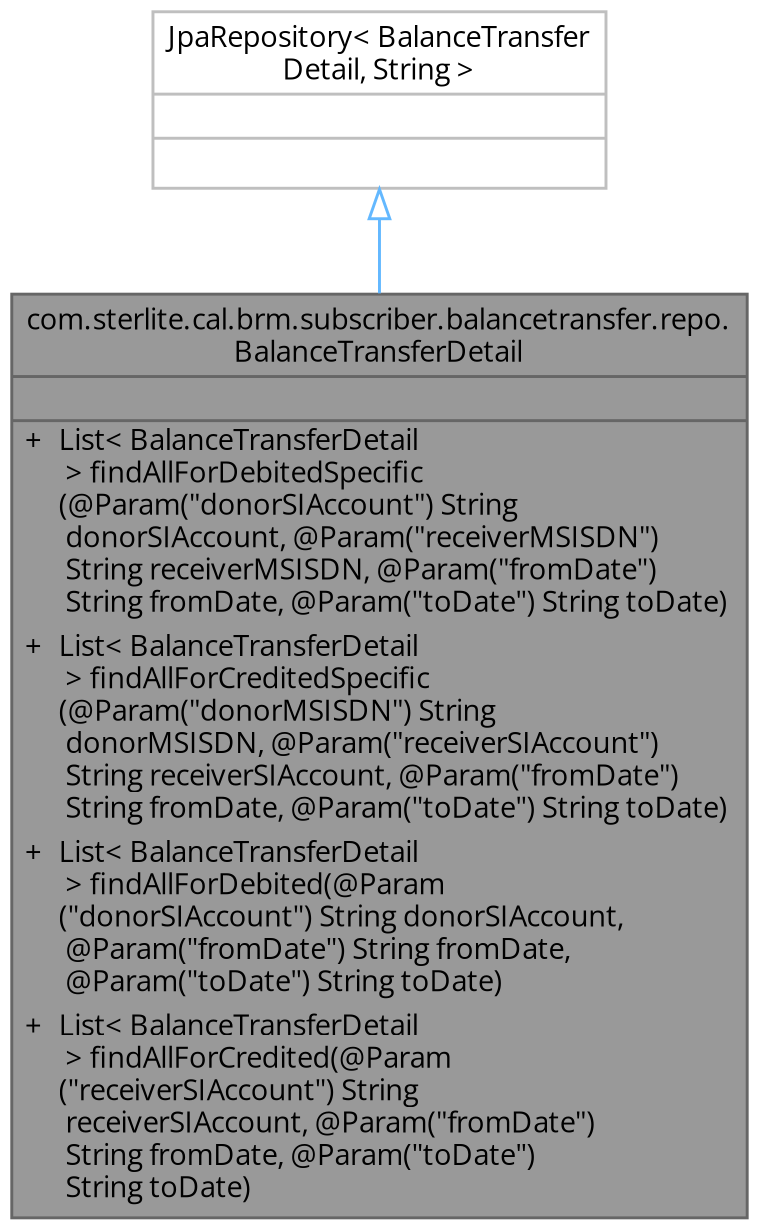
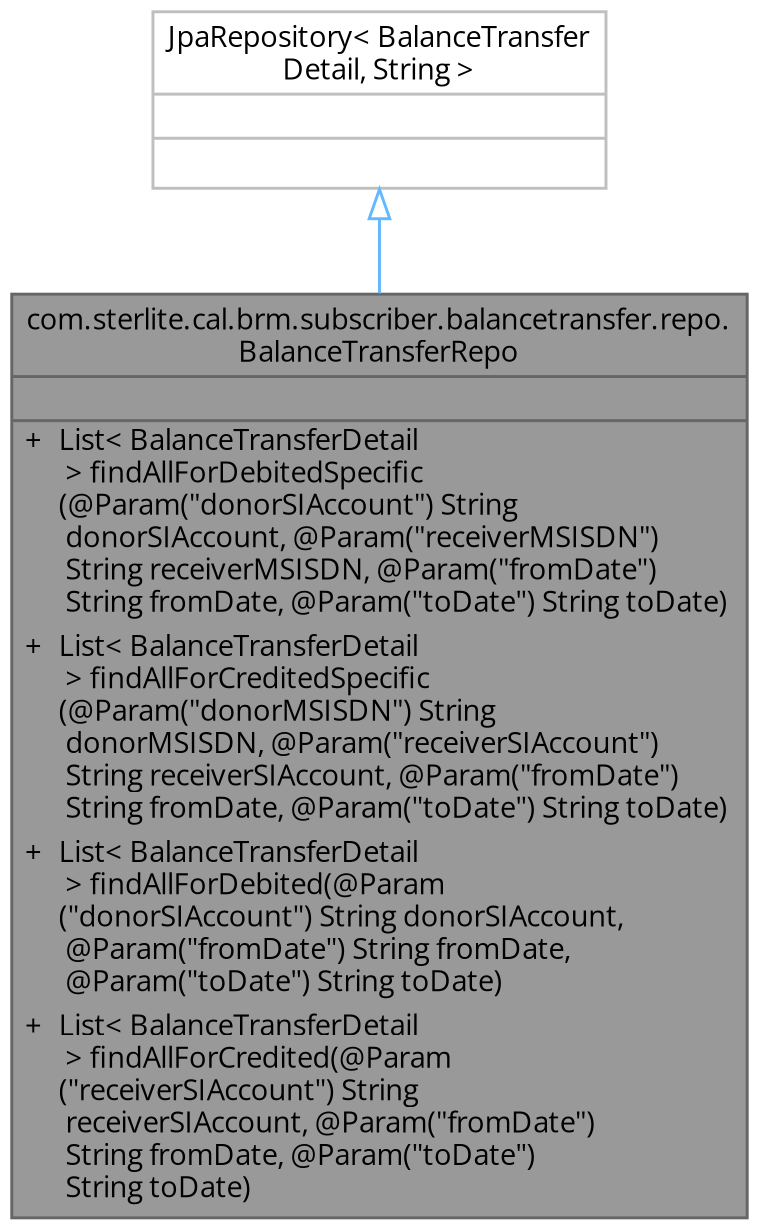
(379, 353) -> (379, 353)
